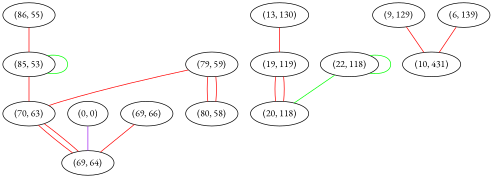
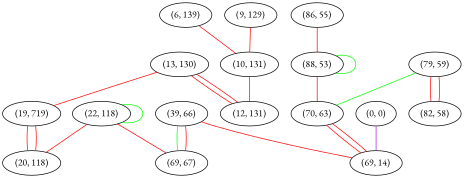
(29, 64) -> (317, 64)
(280, 64) -> (32, 114)
(432, 64) -> (249, 64)
(118, 86) -> (376, 89)
(314, 89) -> (66, 138)
(147, 114) -> (182, 114)
(212, 114) -> (435, 114)
none -> (249, 114)
(88, 163) -> (376, 163)
none -> (182, 163)
